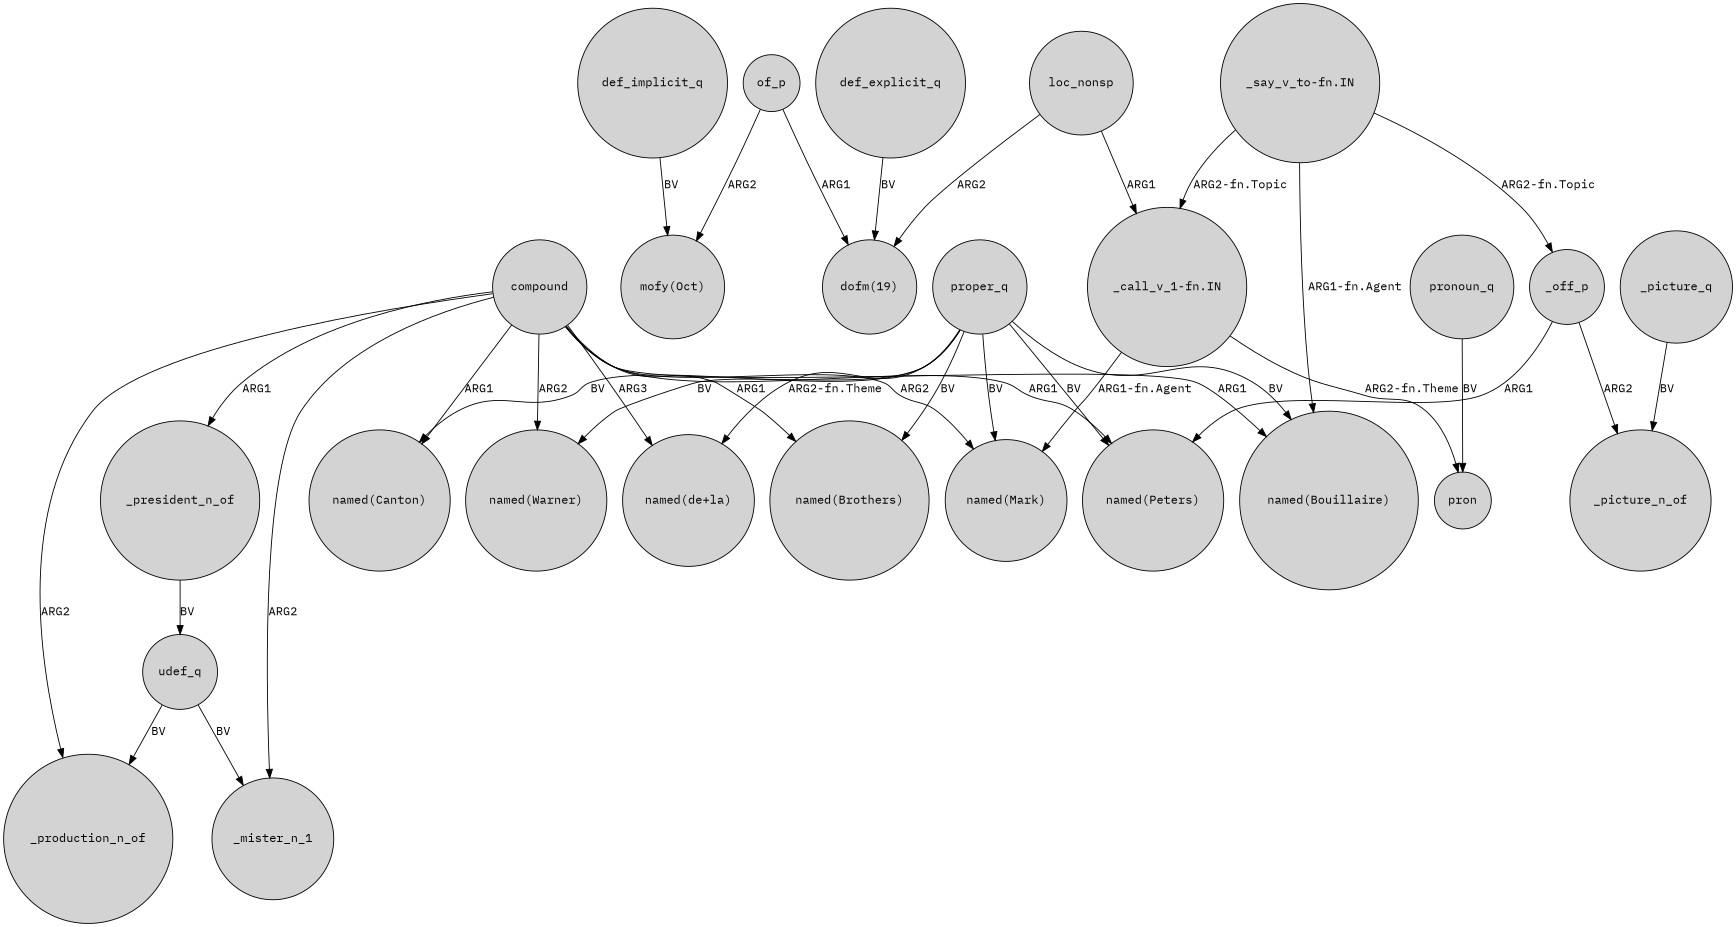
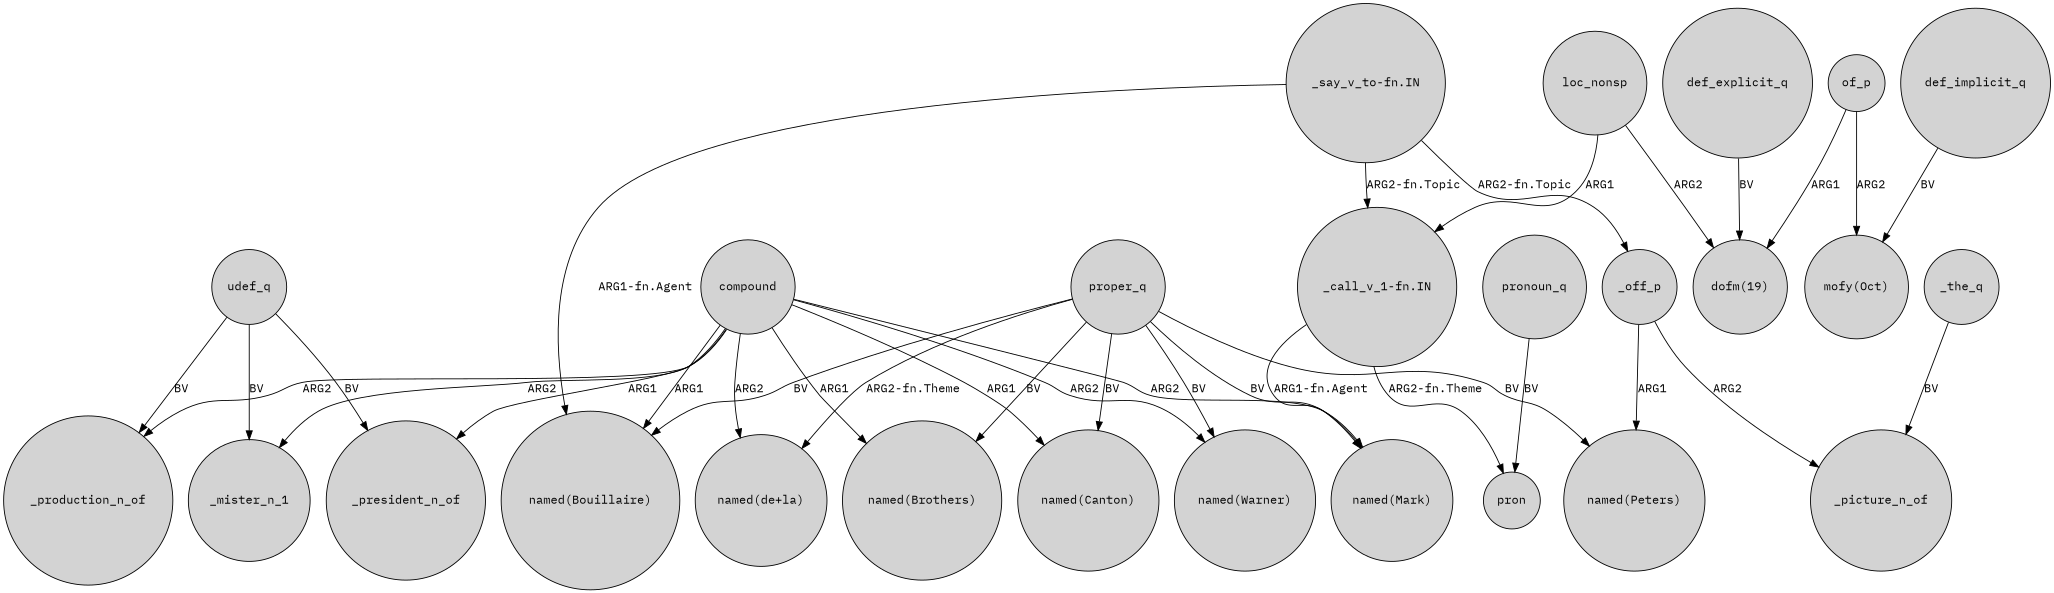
(1676, 287) -> (1962, 287)
(835, 378) -> none
(633, 389) -> (750, 389)
(180, 603) -> (323, 366)
